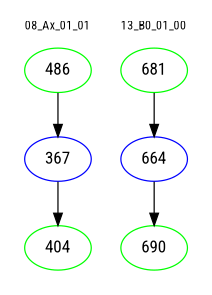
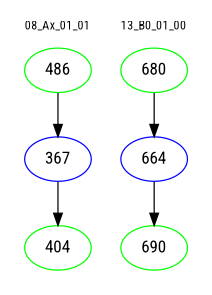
(154, 70) -> (154, 70)
